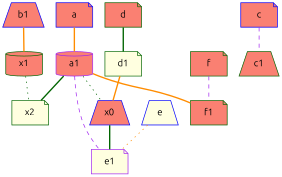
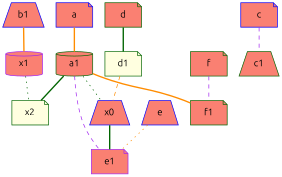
(24, 64) -> (24, 64)
(74, 64) -> (74, 64)
(116, 88) -> (116, 88)
(160, 113) -> (160, 113)
(110, 162) -> (110, 162)
